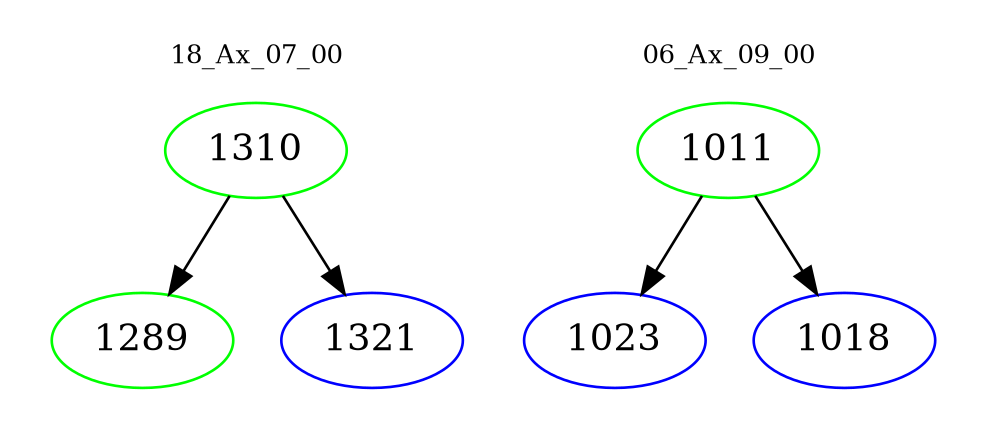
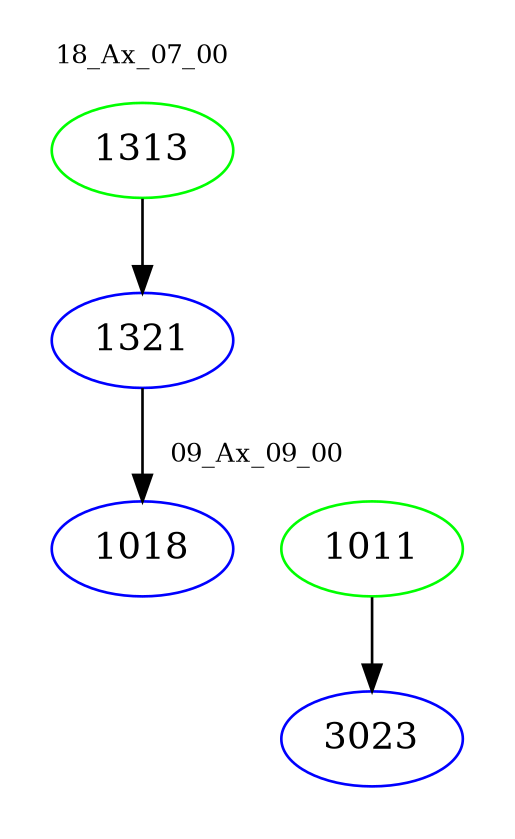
(730, 57) -> (257, 455)
(256, 150) -> (142, 150)
(779, 233) -> (142, 446)
(142, 340) -> none
(615, 340) -> (372, 739)
